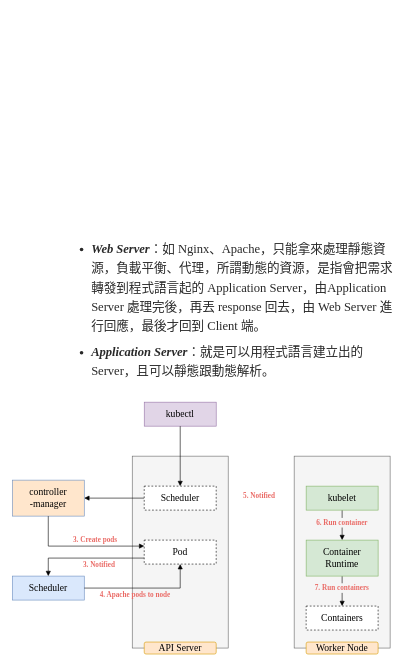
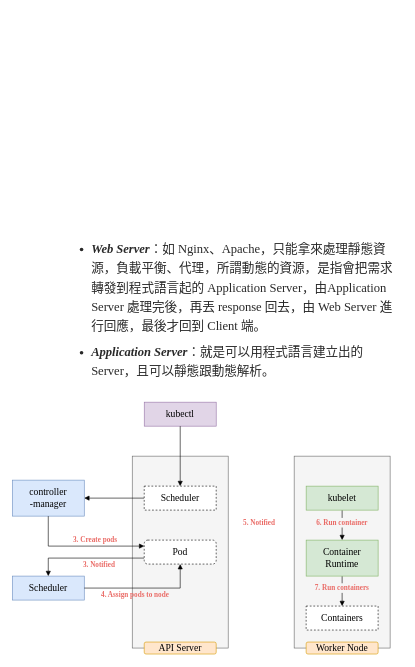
(260, 496) -> (260, 523)
(48, 498) -> (48, 498)
(180, 552) -> (180, 552)
(135, 595) -> (135, 595)
